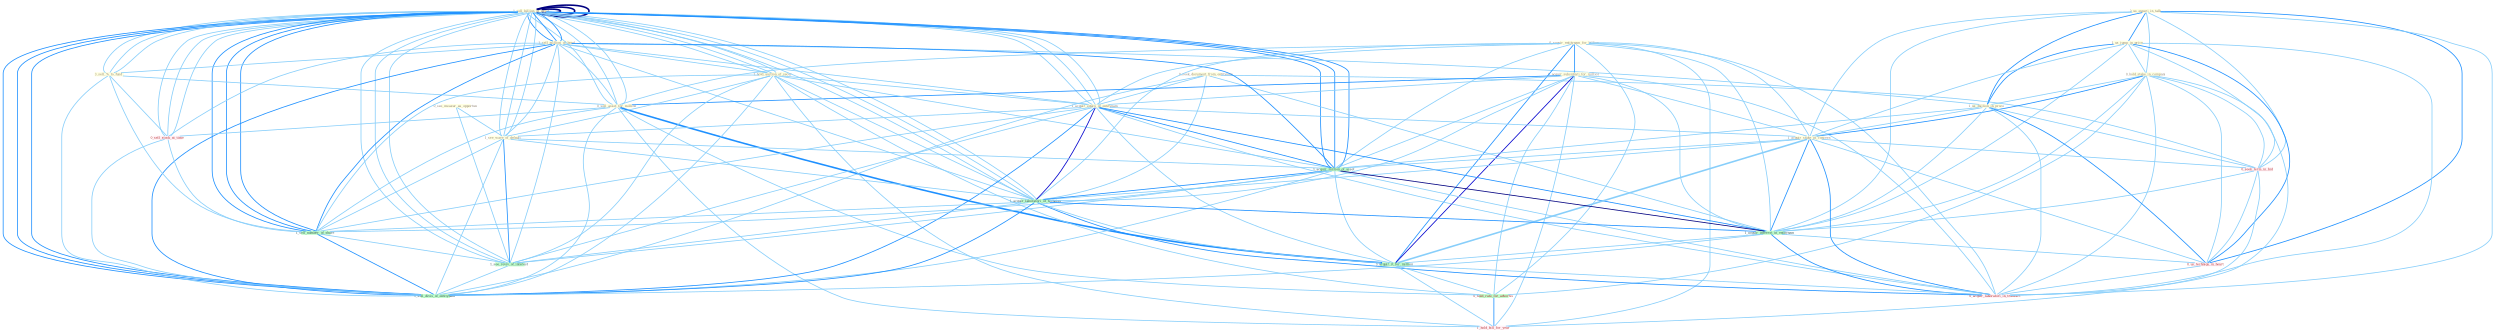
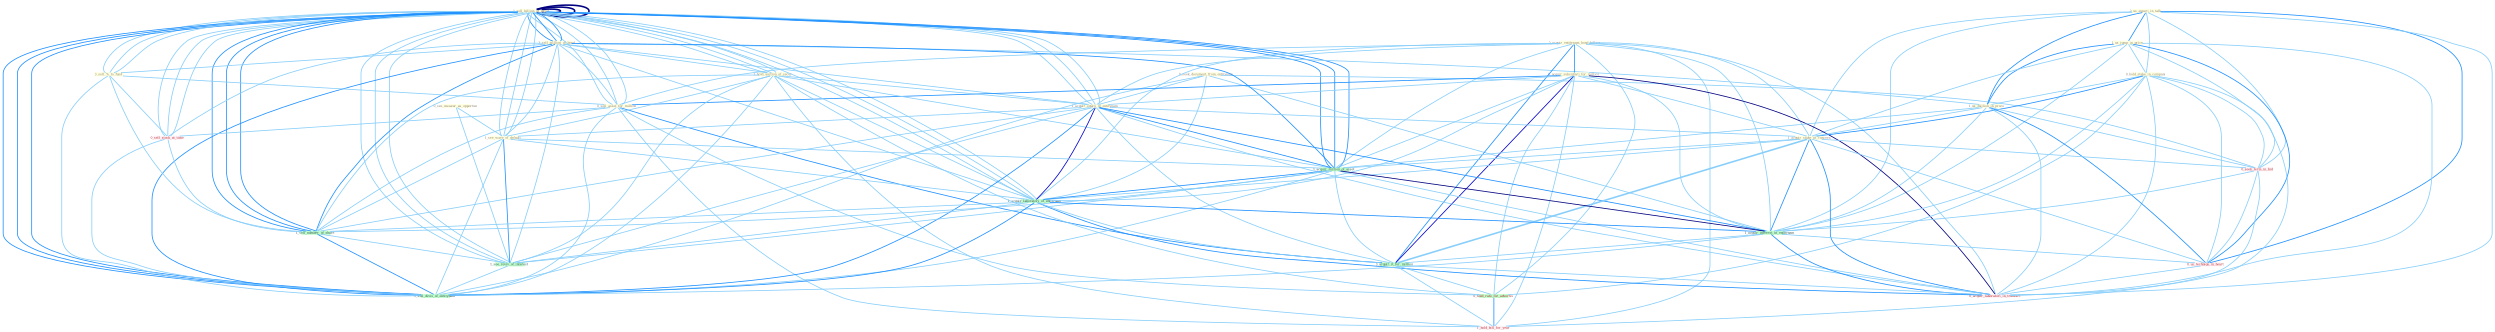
(1575, 43) -> (1575, 43)
(1788, 116) -> (1788, 116)
(959, 199) -> (959, 199)
(1036, 201) -> (1036, 201)
